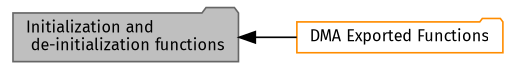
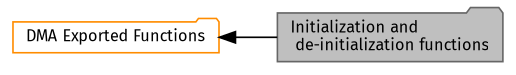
(276, 37) -> (257, 37)
